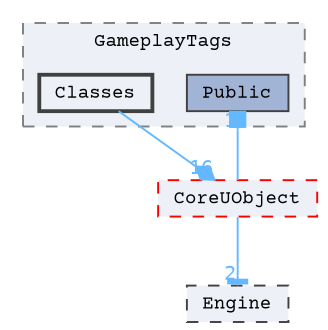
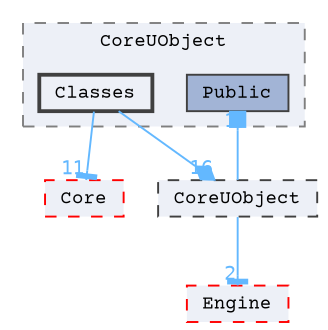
(164, 41) -> (164, 41)
none -> (84, 198)
(238, 198) -> (238, 198)
(238, 304) -> (238, 304)
